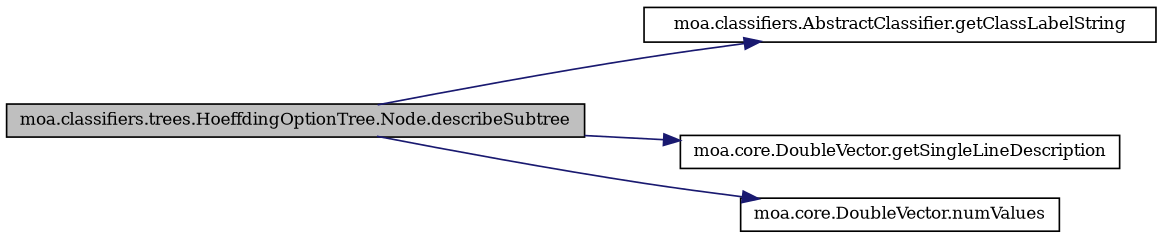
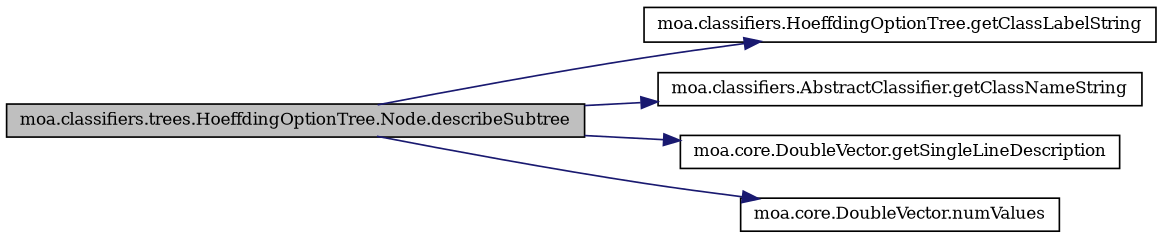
(900, 25) -> (900, 25)
none -> (900, 89)
